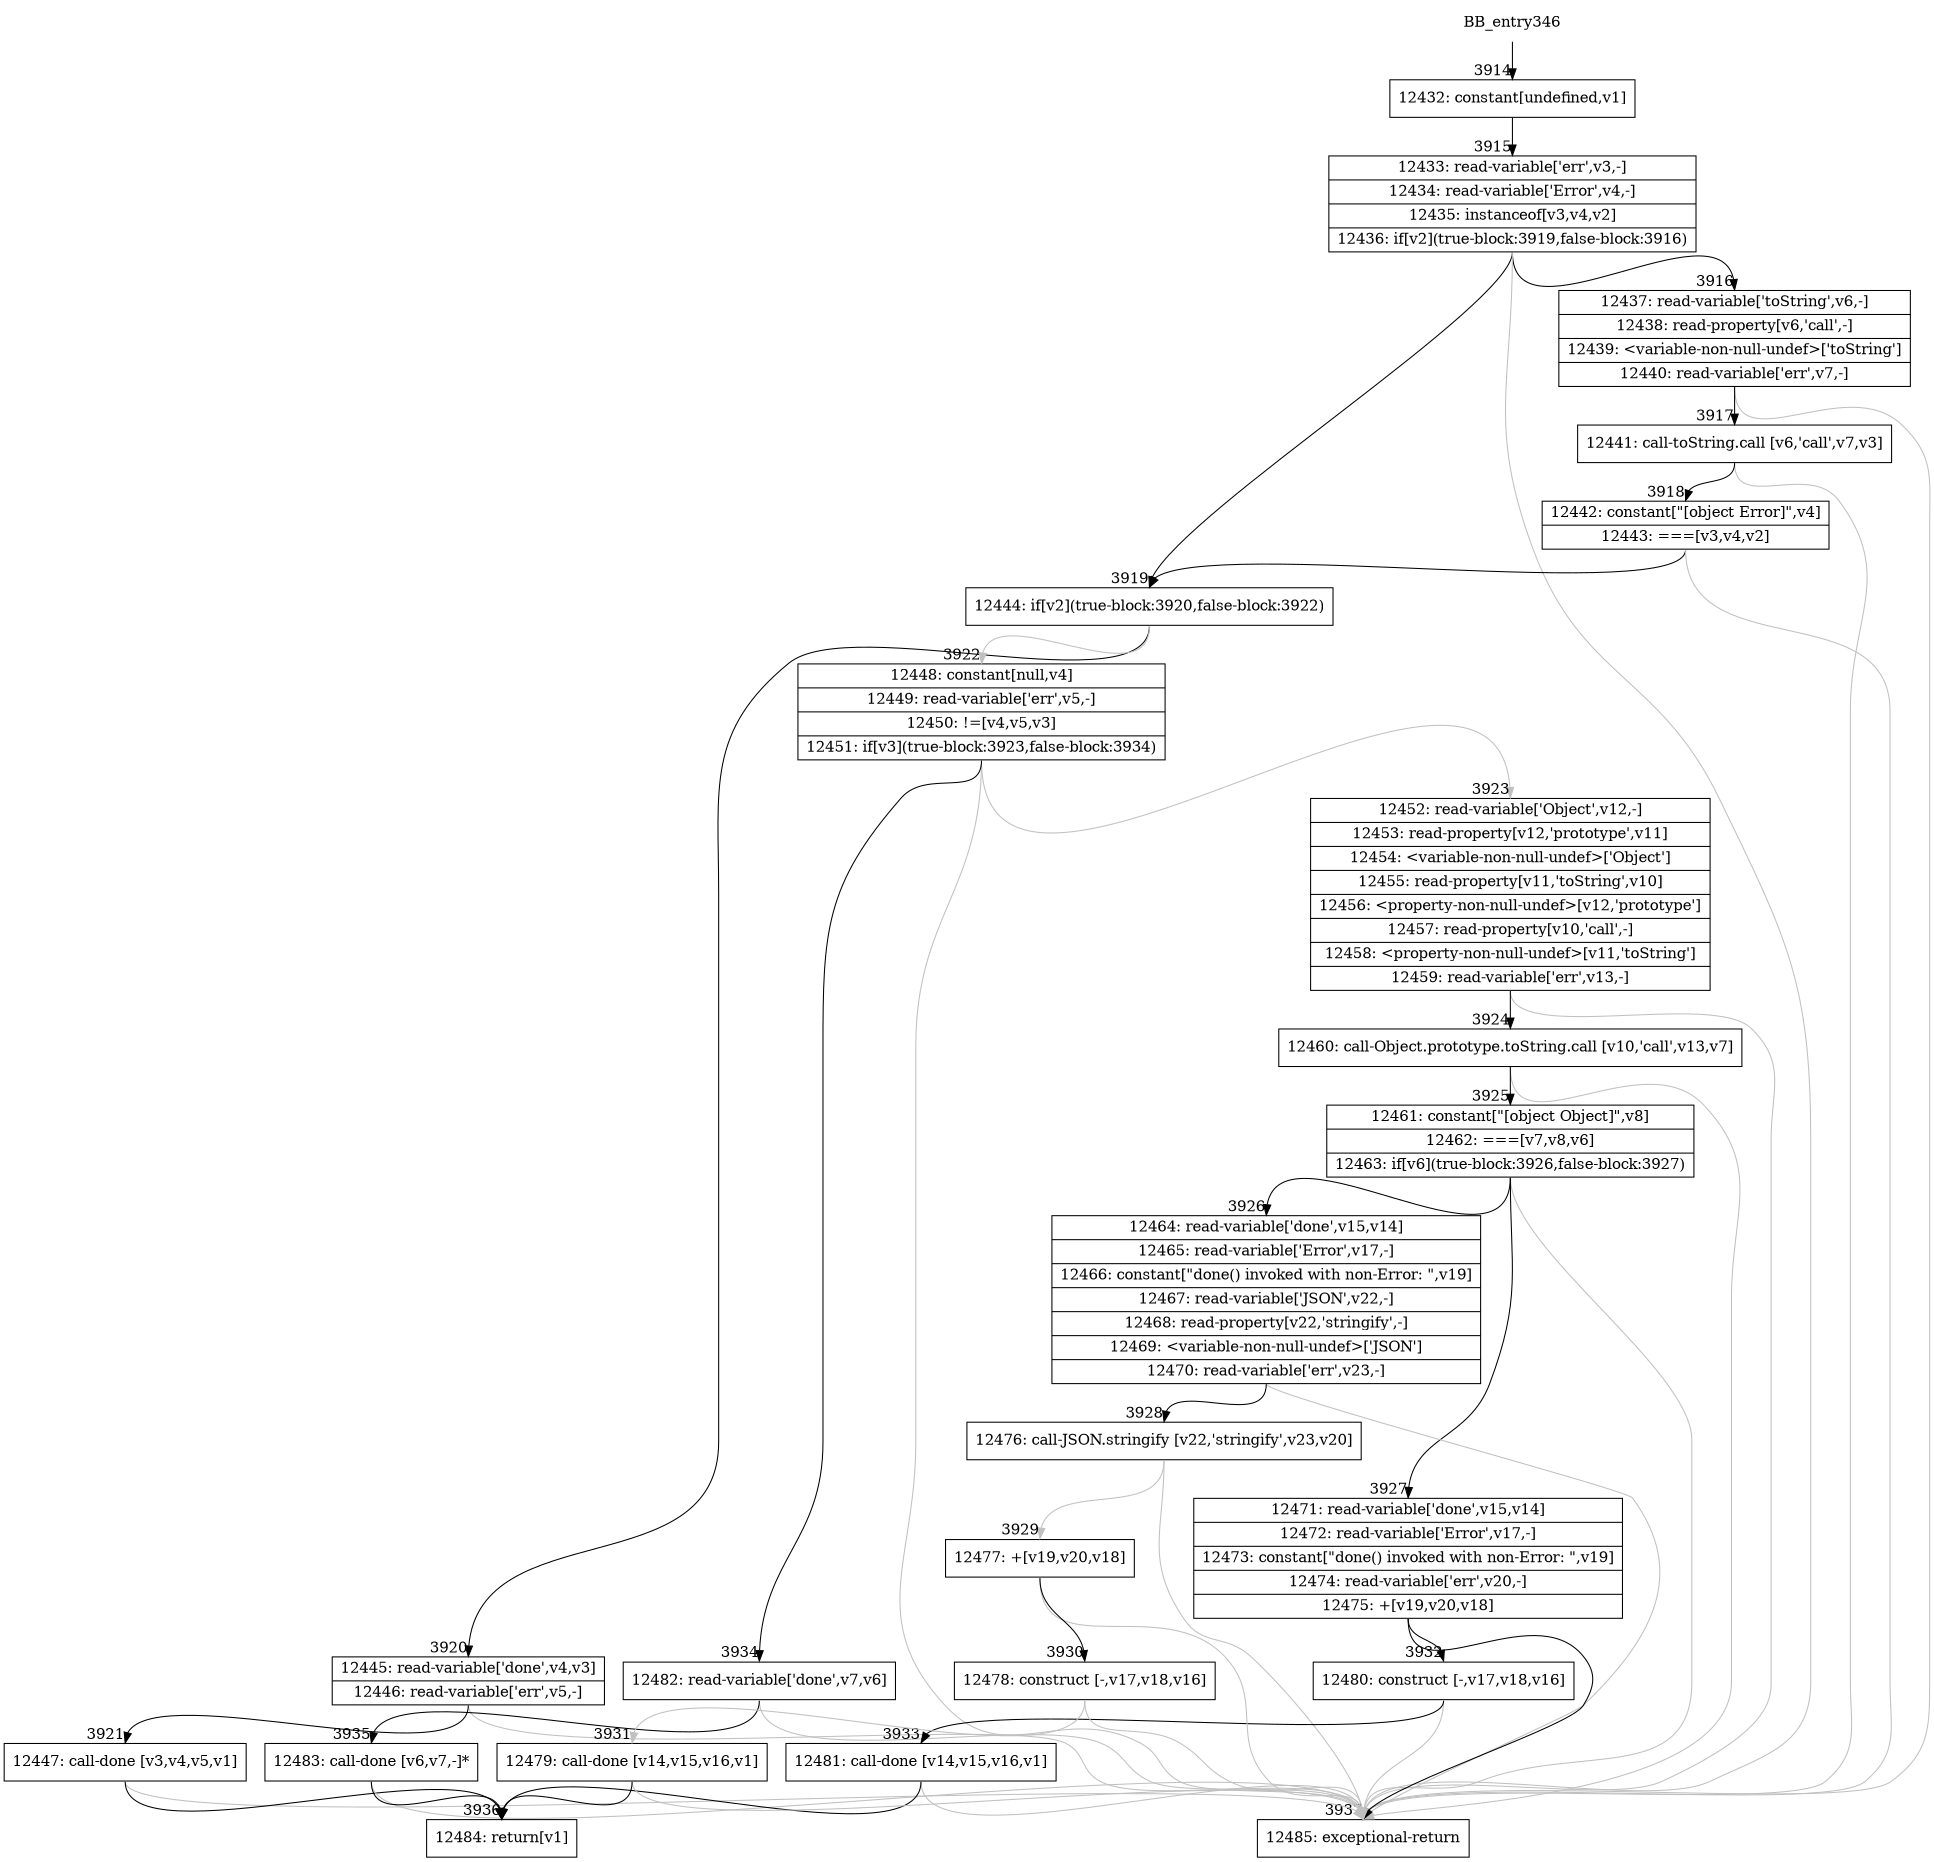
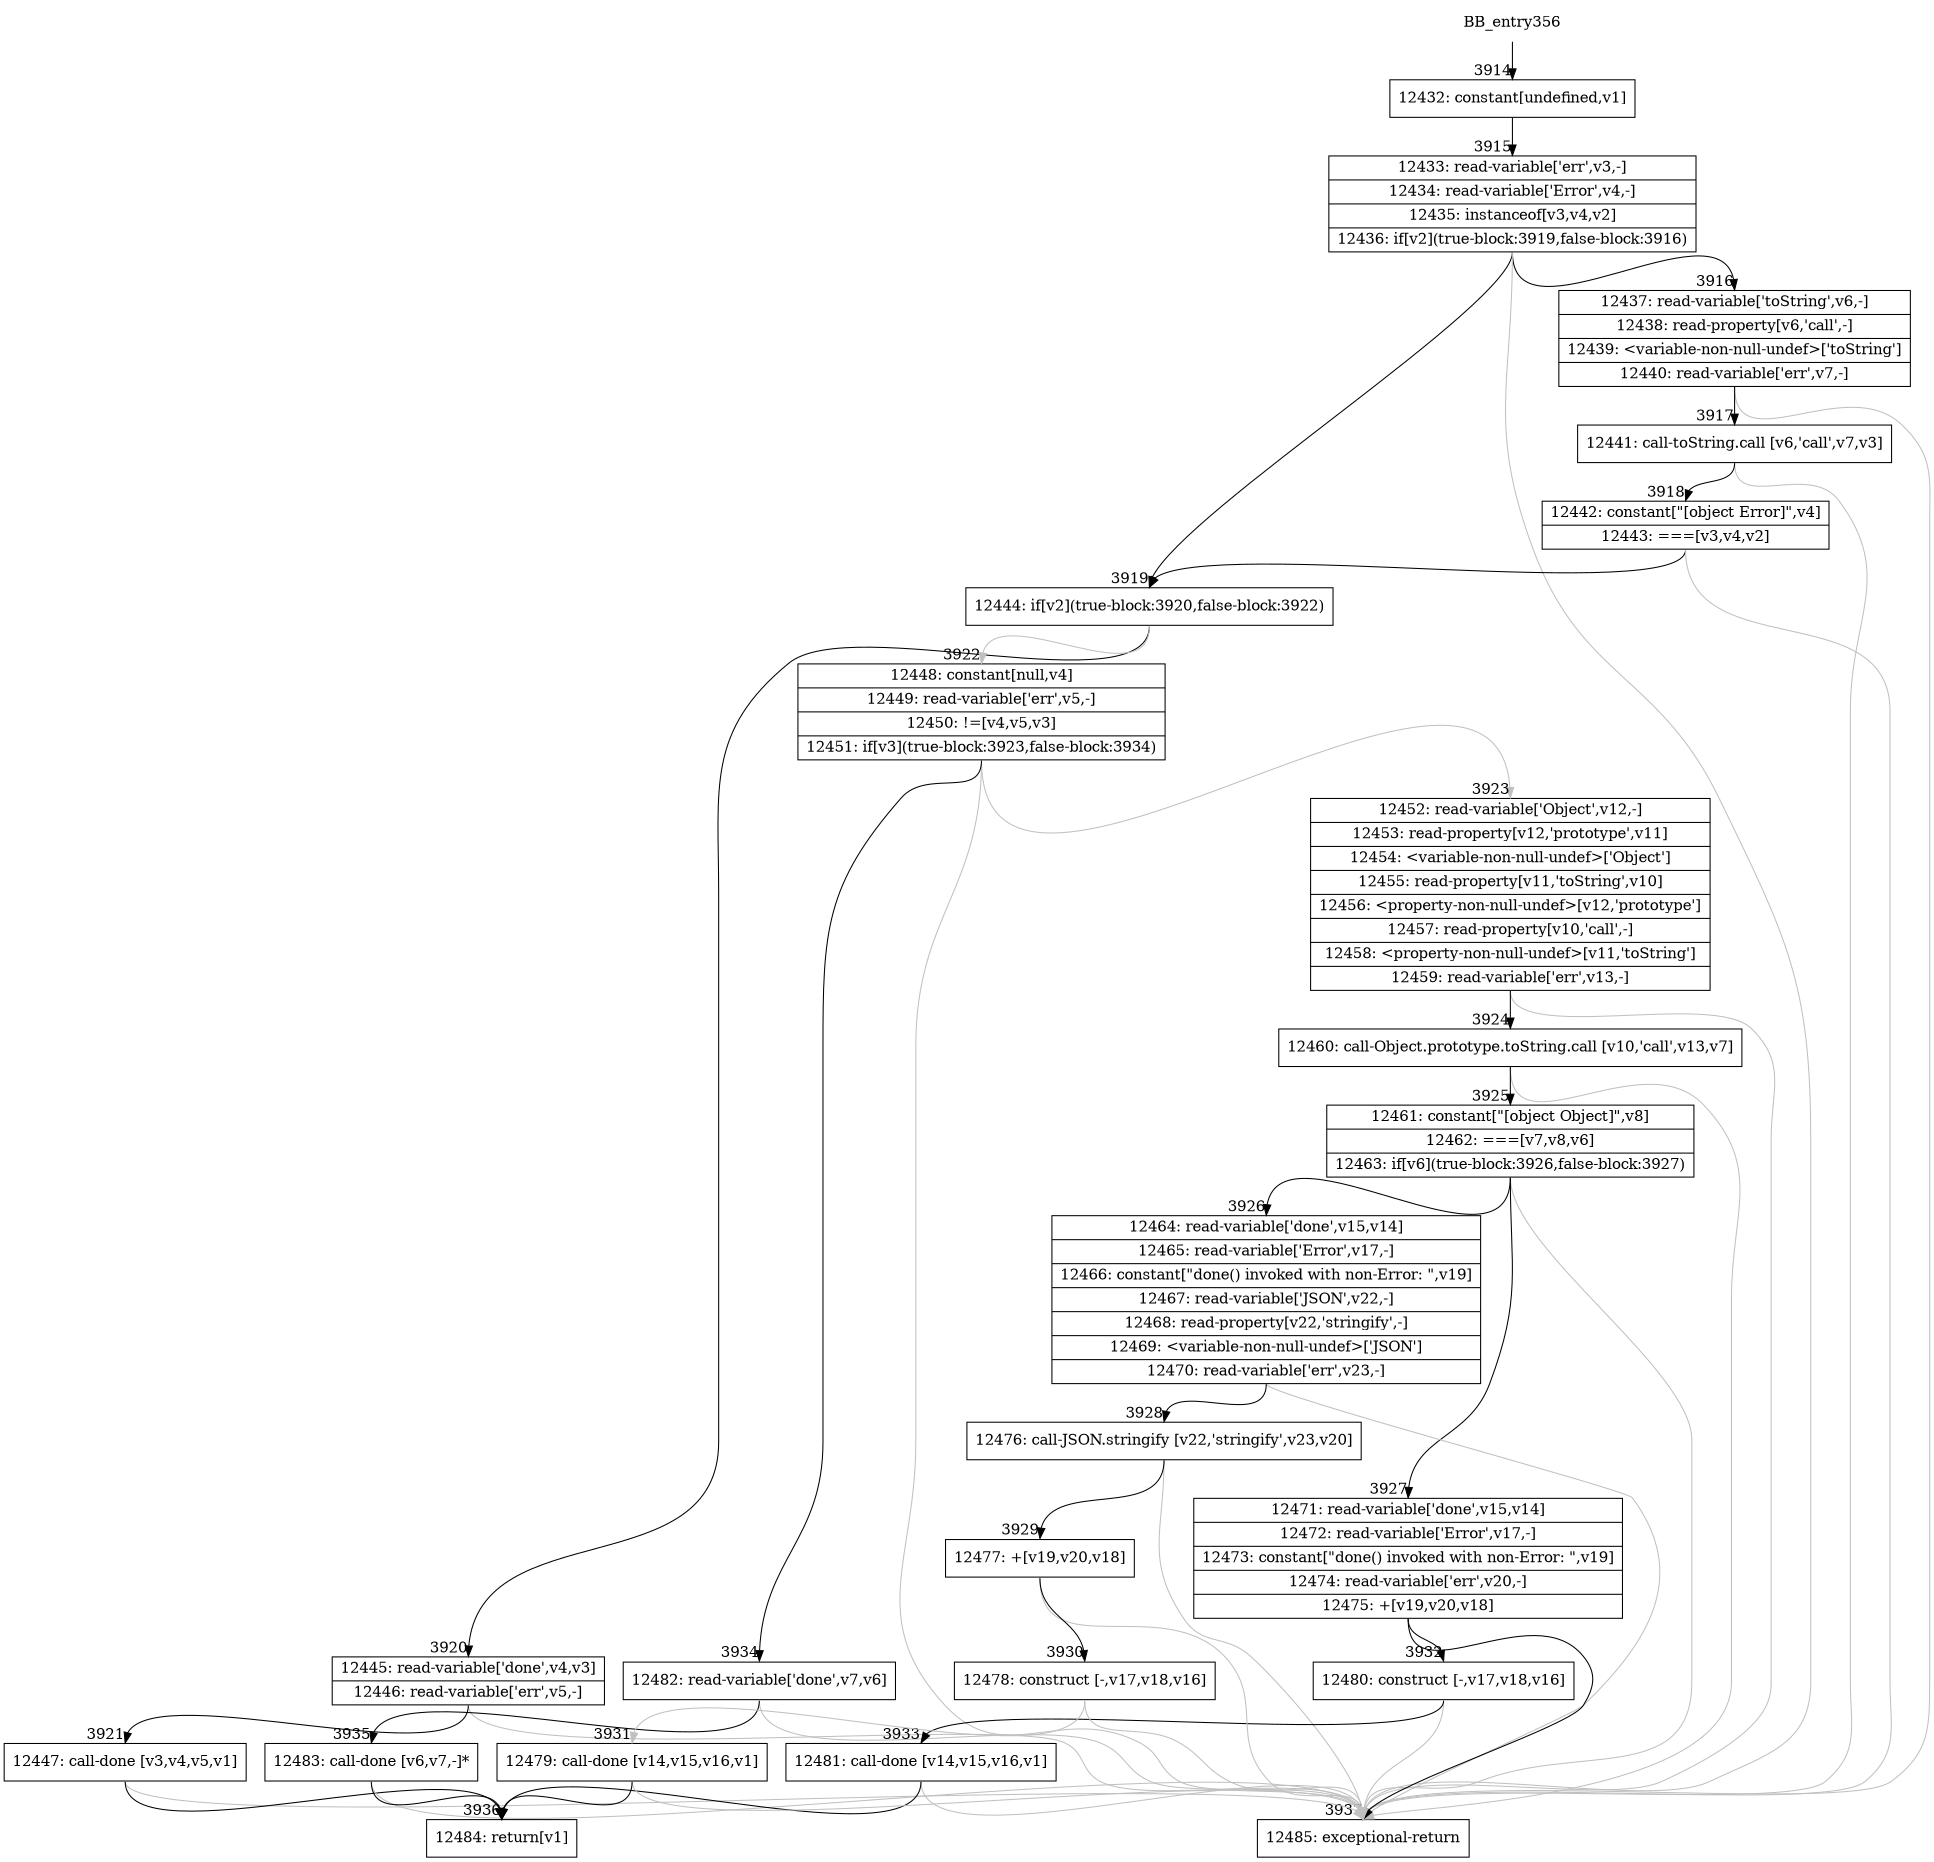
(1512, 23) -> (1512, 23)
(1107, 1499) -> (1107, 1499)
